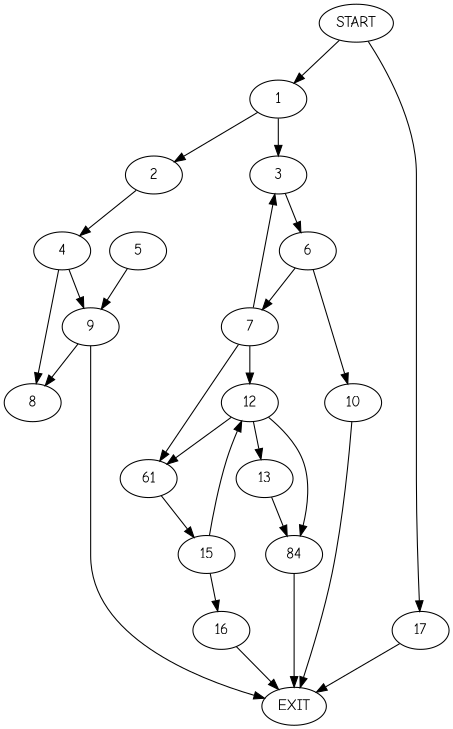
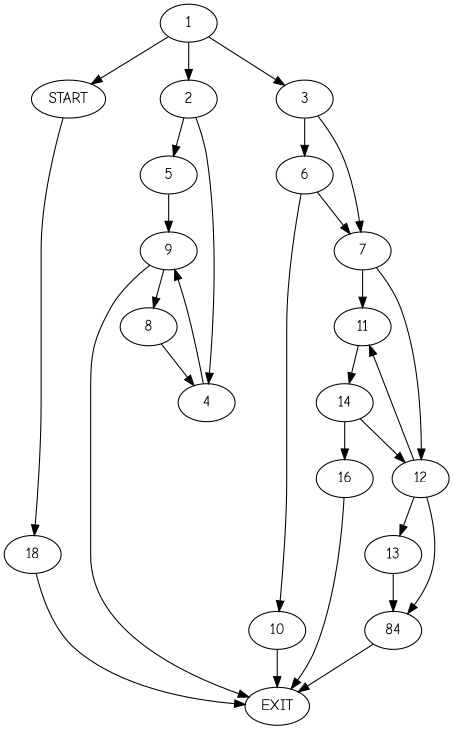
(321, 58) -> (134, 58)
none -> (180, 132)
(263, 256) -> (346, 166)
(48, 322) -> (174, 361)
(149, 479) -> (363, 327)
(207, 554) -> (345, 403)
(421, 630) -> (33, 554)
